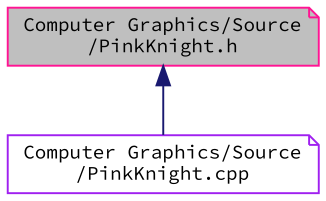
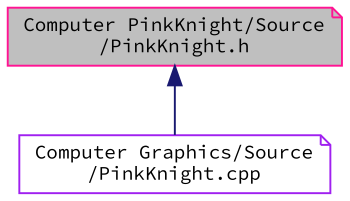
(163, 37) -> (175, 37)
